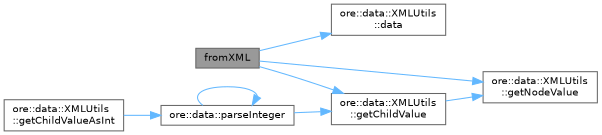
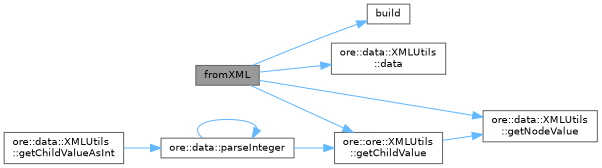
none -> (389, 14)
(389, 109) -> (389, 148)
